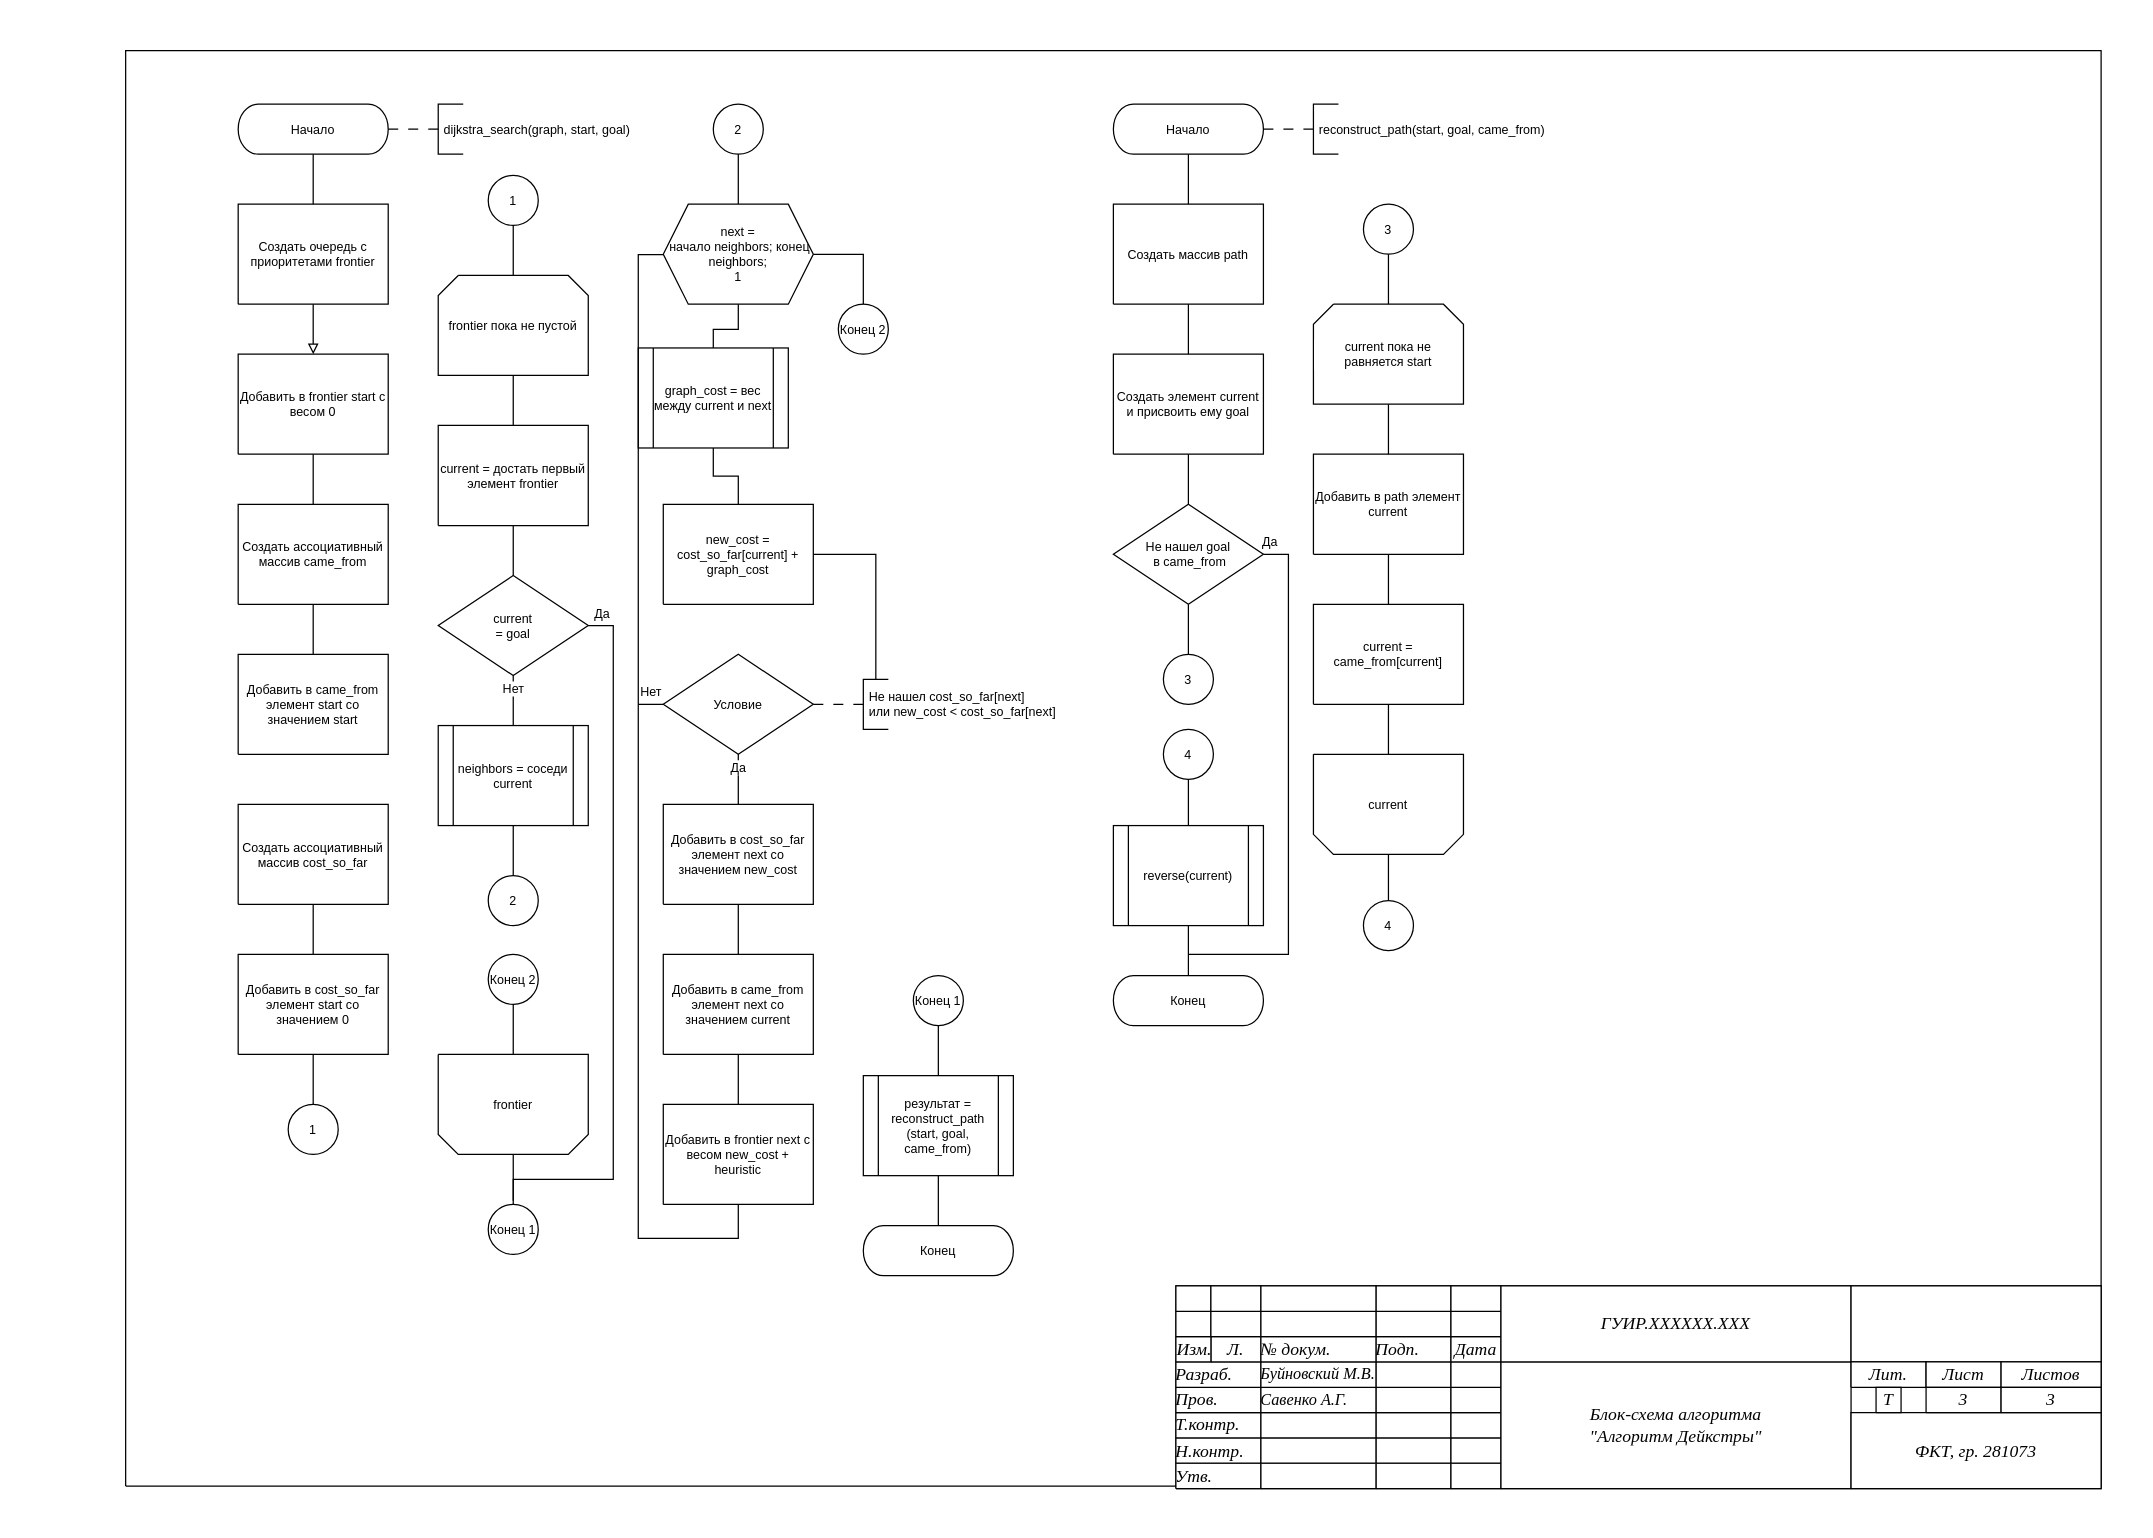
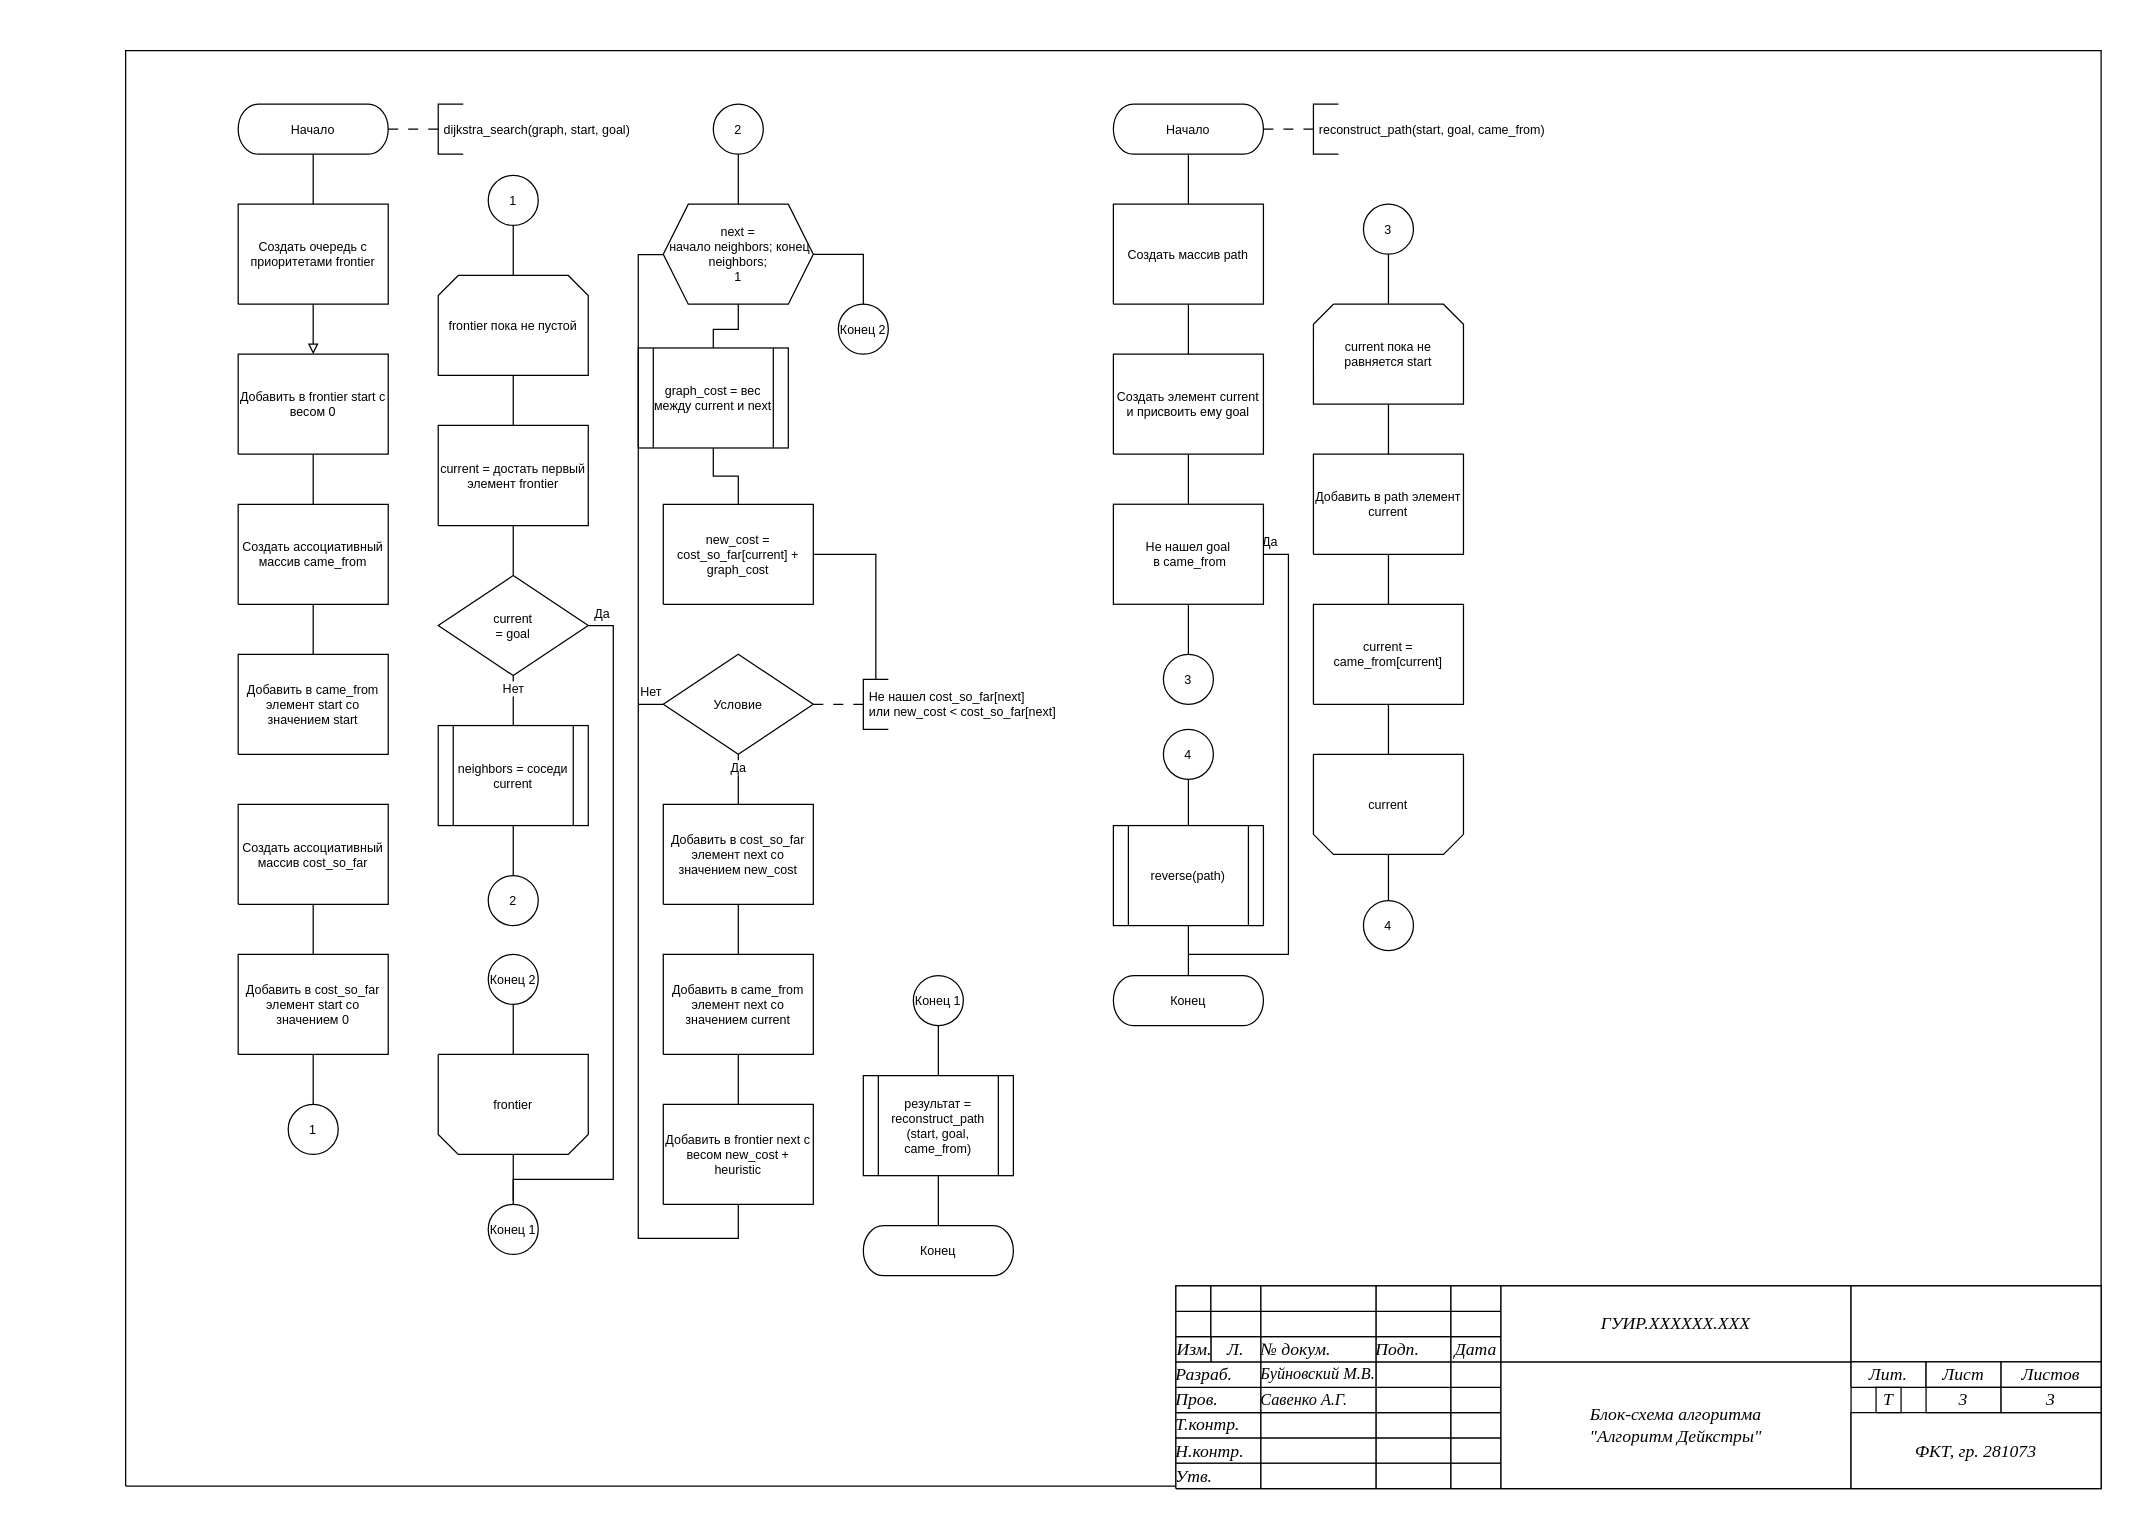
(1188, 554) -> (1188, 554)
(1188, 876) -> (1188, 876)
